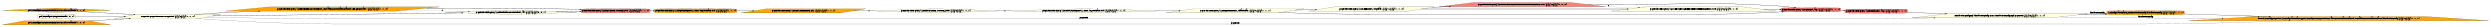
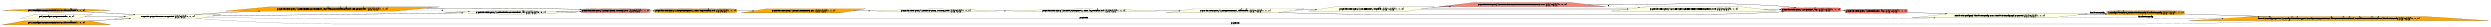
(56, 16) -> (56, 16)
